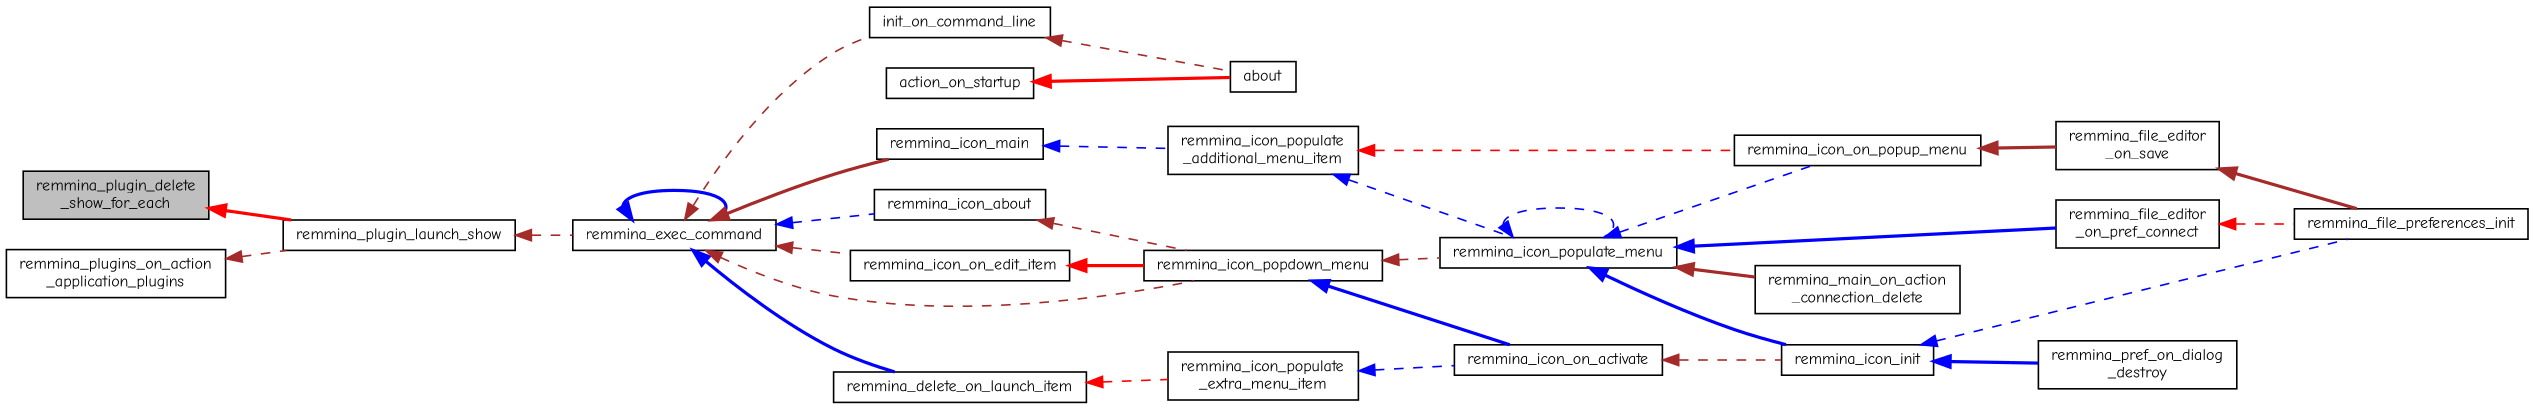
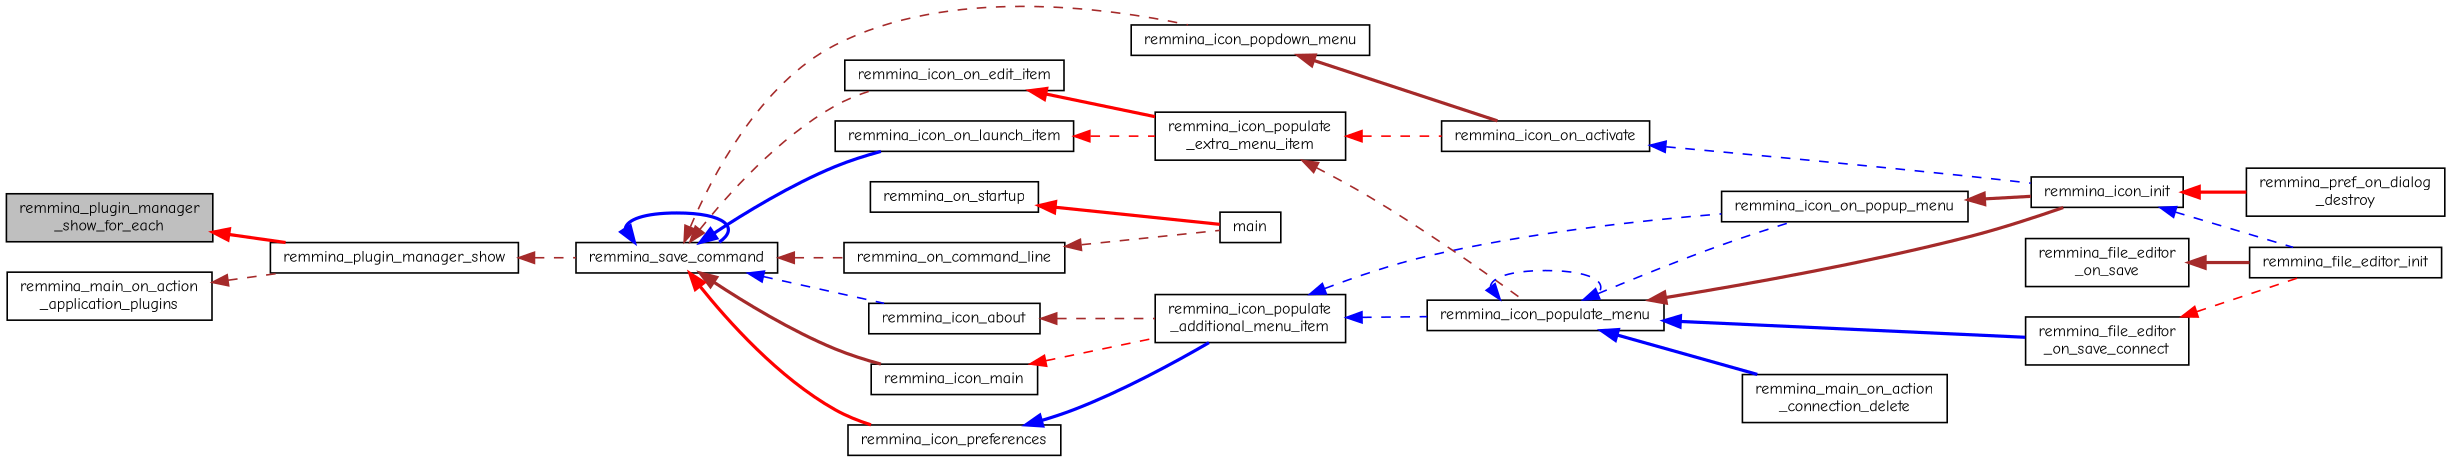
(960, 22) -> (954, 258)
(1263, 77) -> (1250, 227)
(960, 83) -> (954, 197)
(1114, 147) -> (1100, 349)
(2027, 148) -> (2008, 198)
(1555, 150) -> (1520, 238)
(116, 195) -> (110, 218)
(2138, 224) -> (2107, 341)
(2411, 224) -> (2346, 263)
(399, 235) -> (394, 258)
(674, 235) -> (677, 258)
(1120, 237) -> (1106, 319)
(1419, 259) -> (1422, 230)
(1115, 266) -> (1100, 105)
(1724, 273) -> (1687, 355)
(116, 274) -> (110, 296)
(1694, 314) -> (1866, 260)
(1419, 315) -> (1406, 91)
(1730, 360) -> (1848, 164)
(1994, 362) -> (2223, 192)
(1415, 368) -> (1402, 136)
(960, 387) -> (954, 136)
none -> (954, 440)
